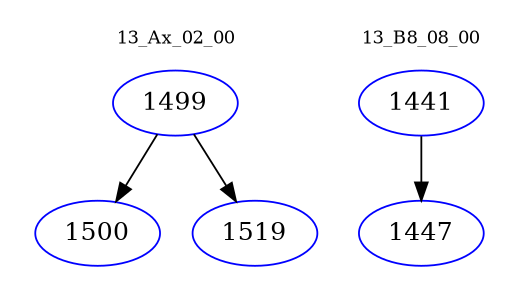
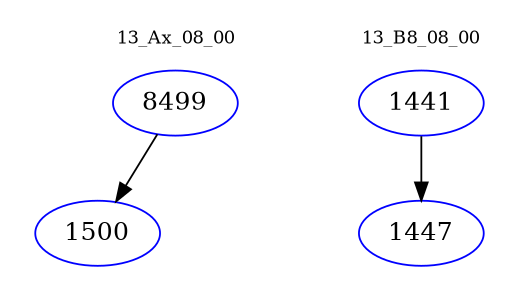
(176, 39) -> (176, 39)
(175, 103) -> (175, 103)
(255, 233) -> none
